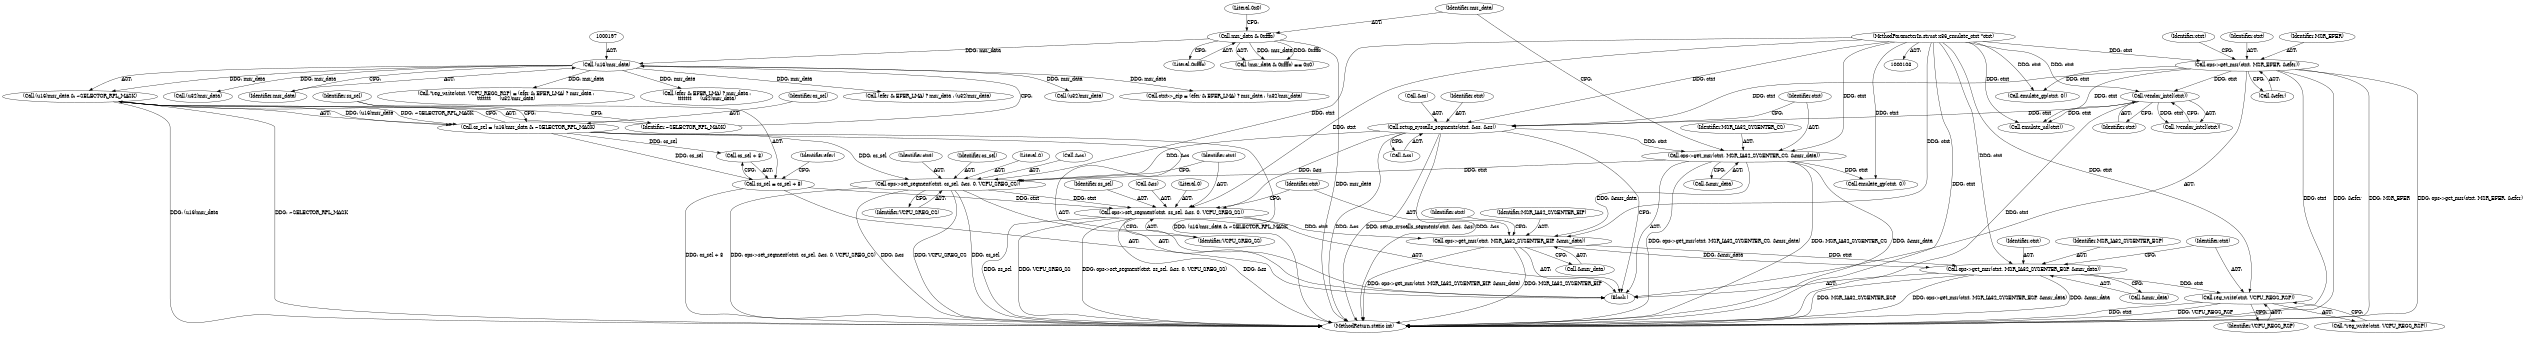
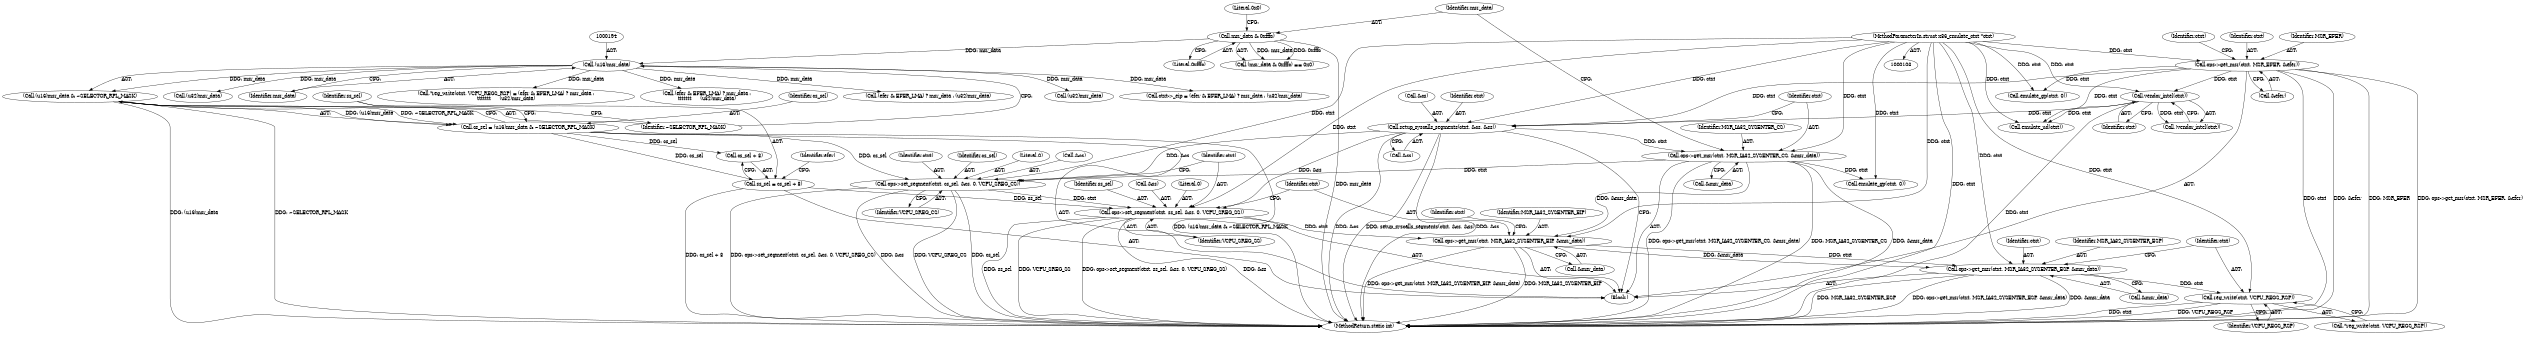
(606, 37) -> (606, 37)
(1028, 199) -> (1028, 199)
(1133, 227) -> (1133, 227)
(1277, 265) -> none
